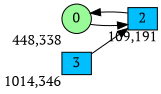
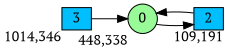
(105, 44) -> (104, 19)
